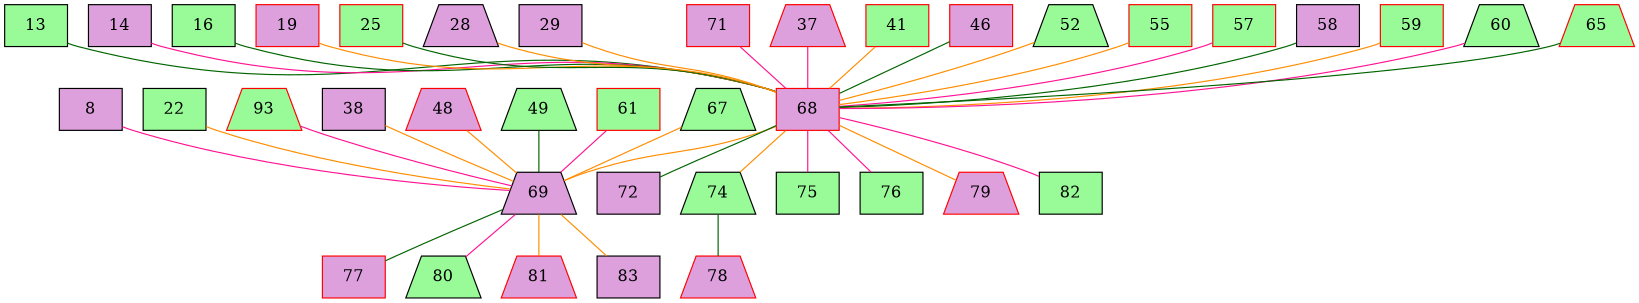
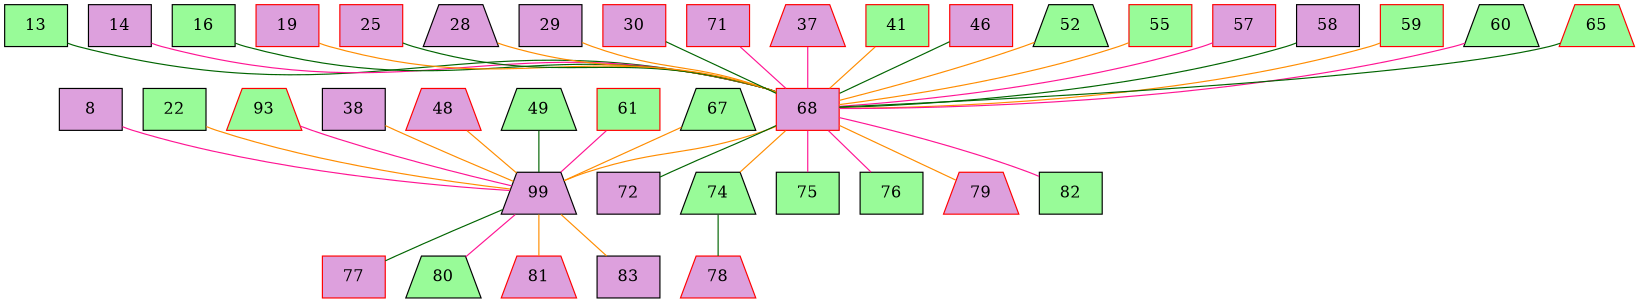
(371, 26) -> (371, 26)
none -> (634, 26)
(1244, 26) -> (1244, 26)
(539, 193) -> (539, 193)
